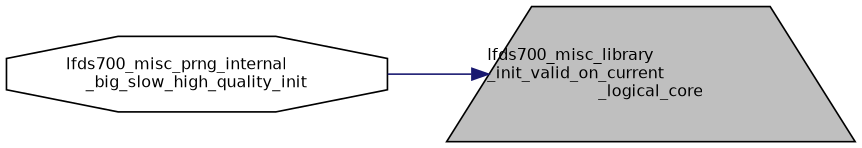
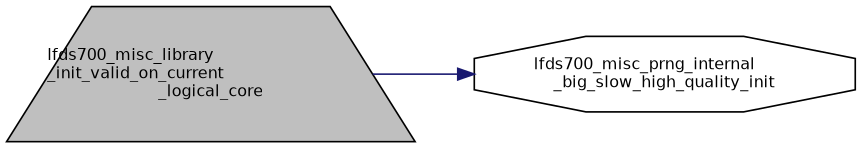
(430, 74) -> (415, 74)
